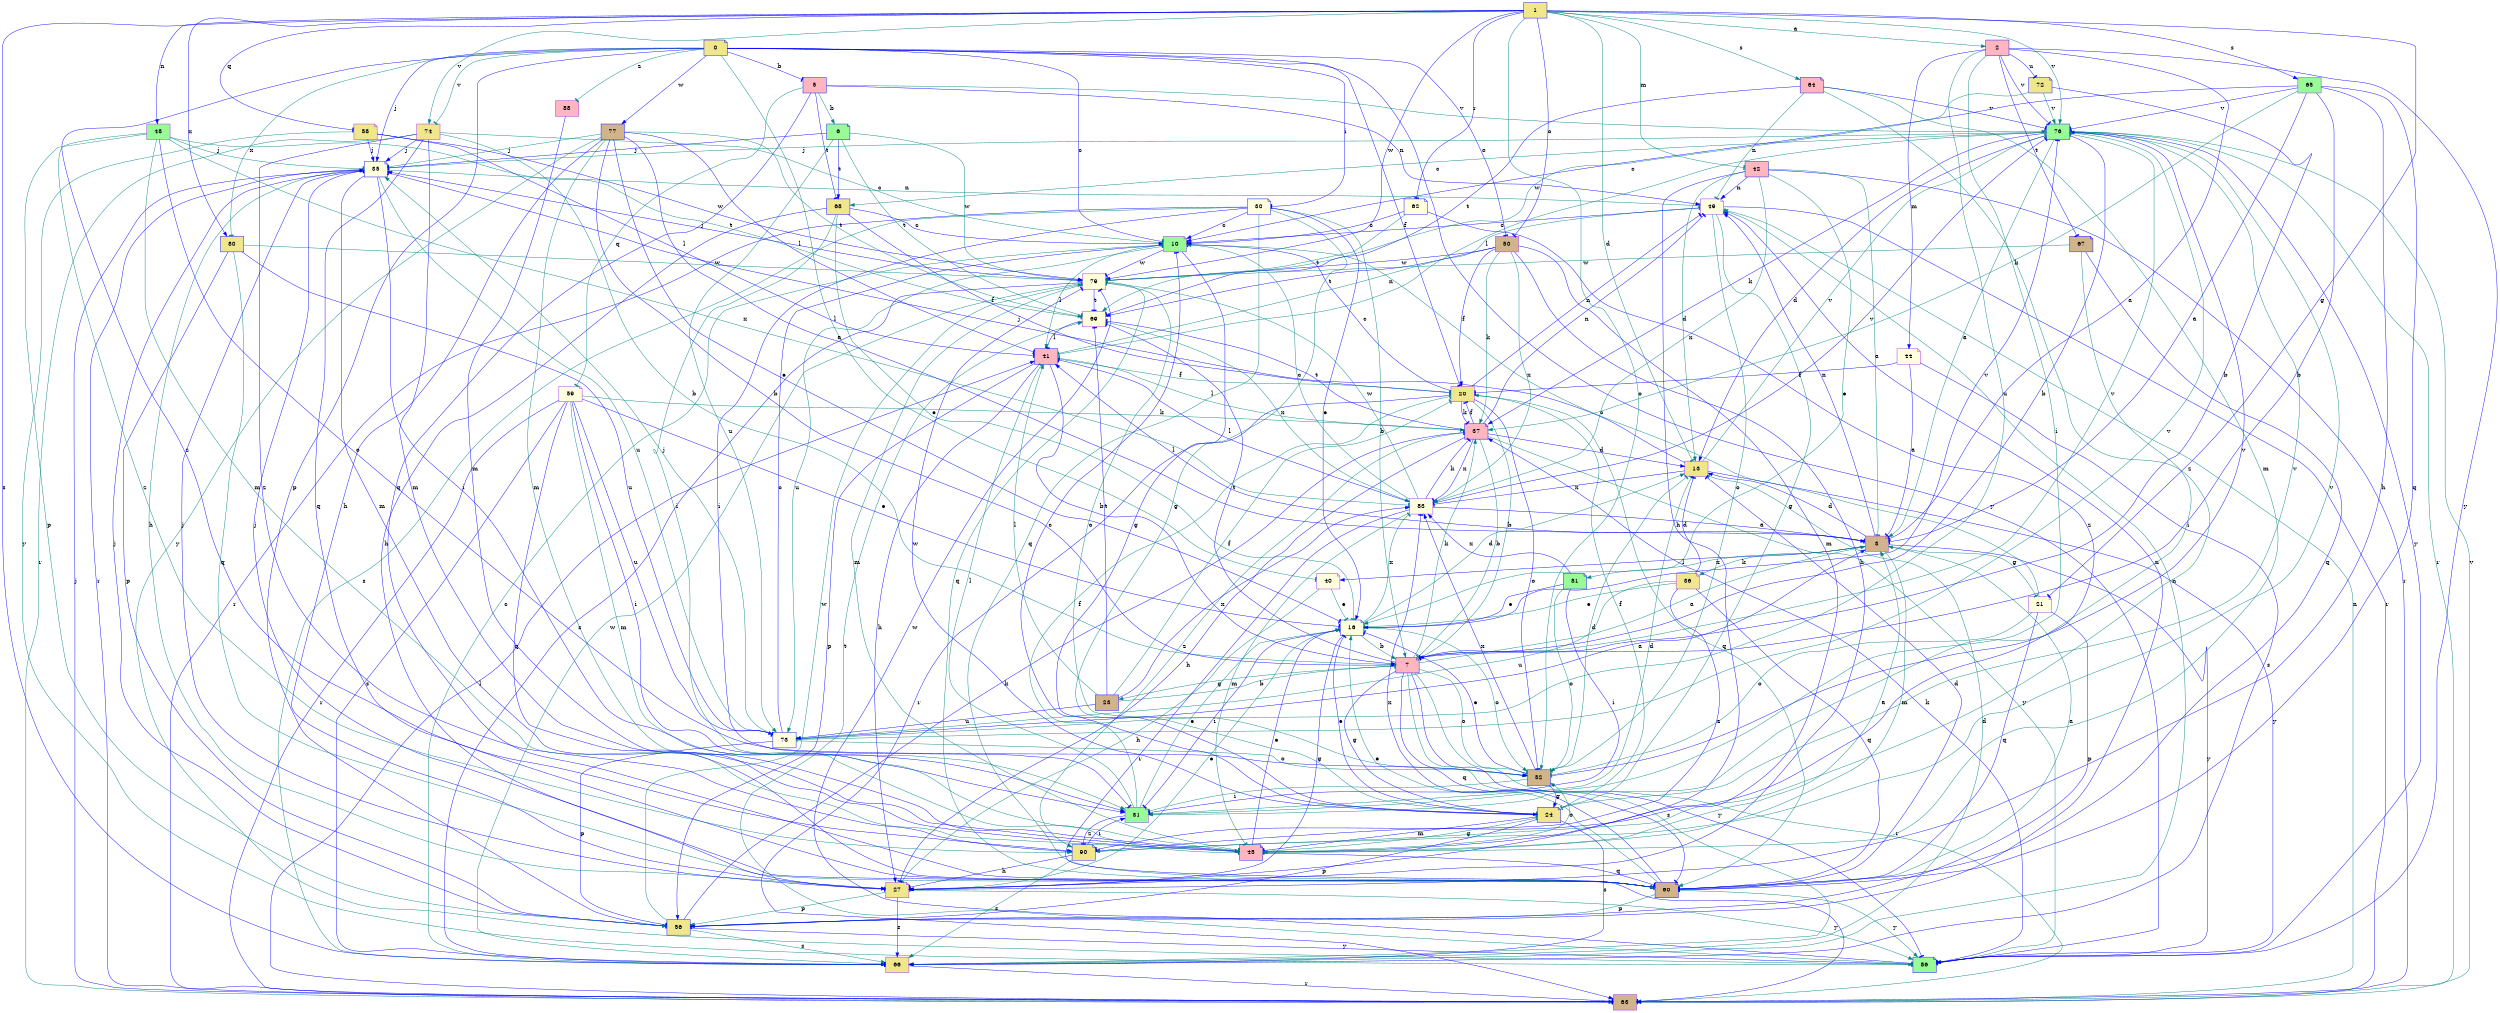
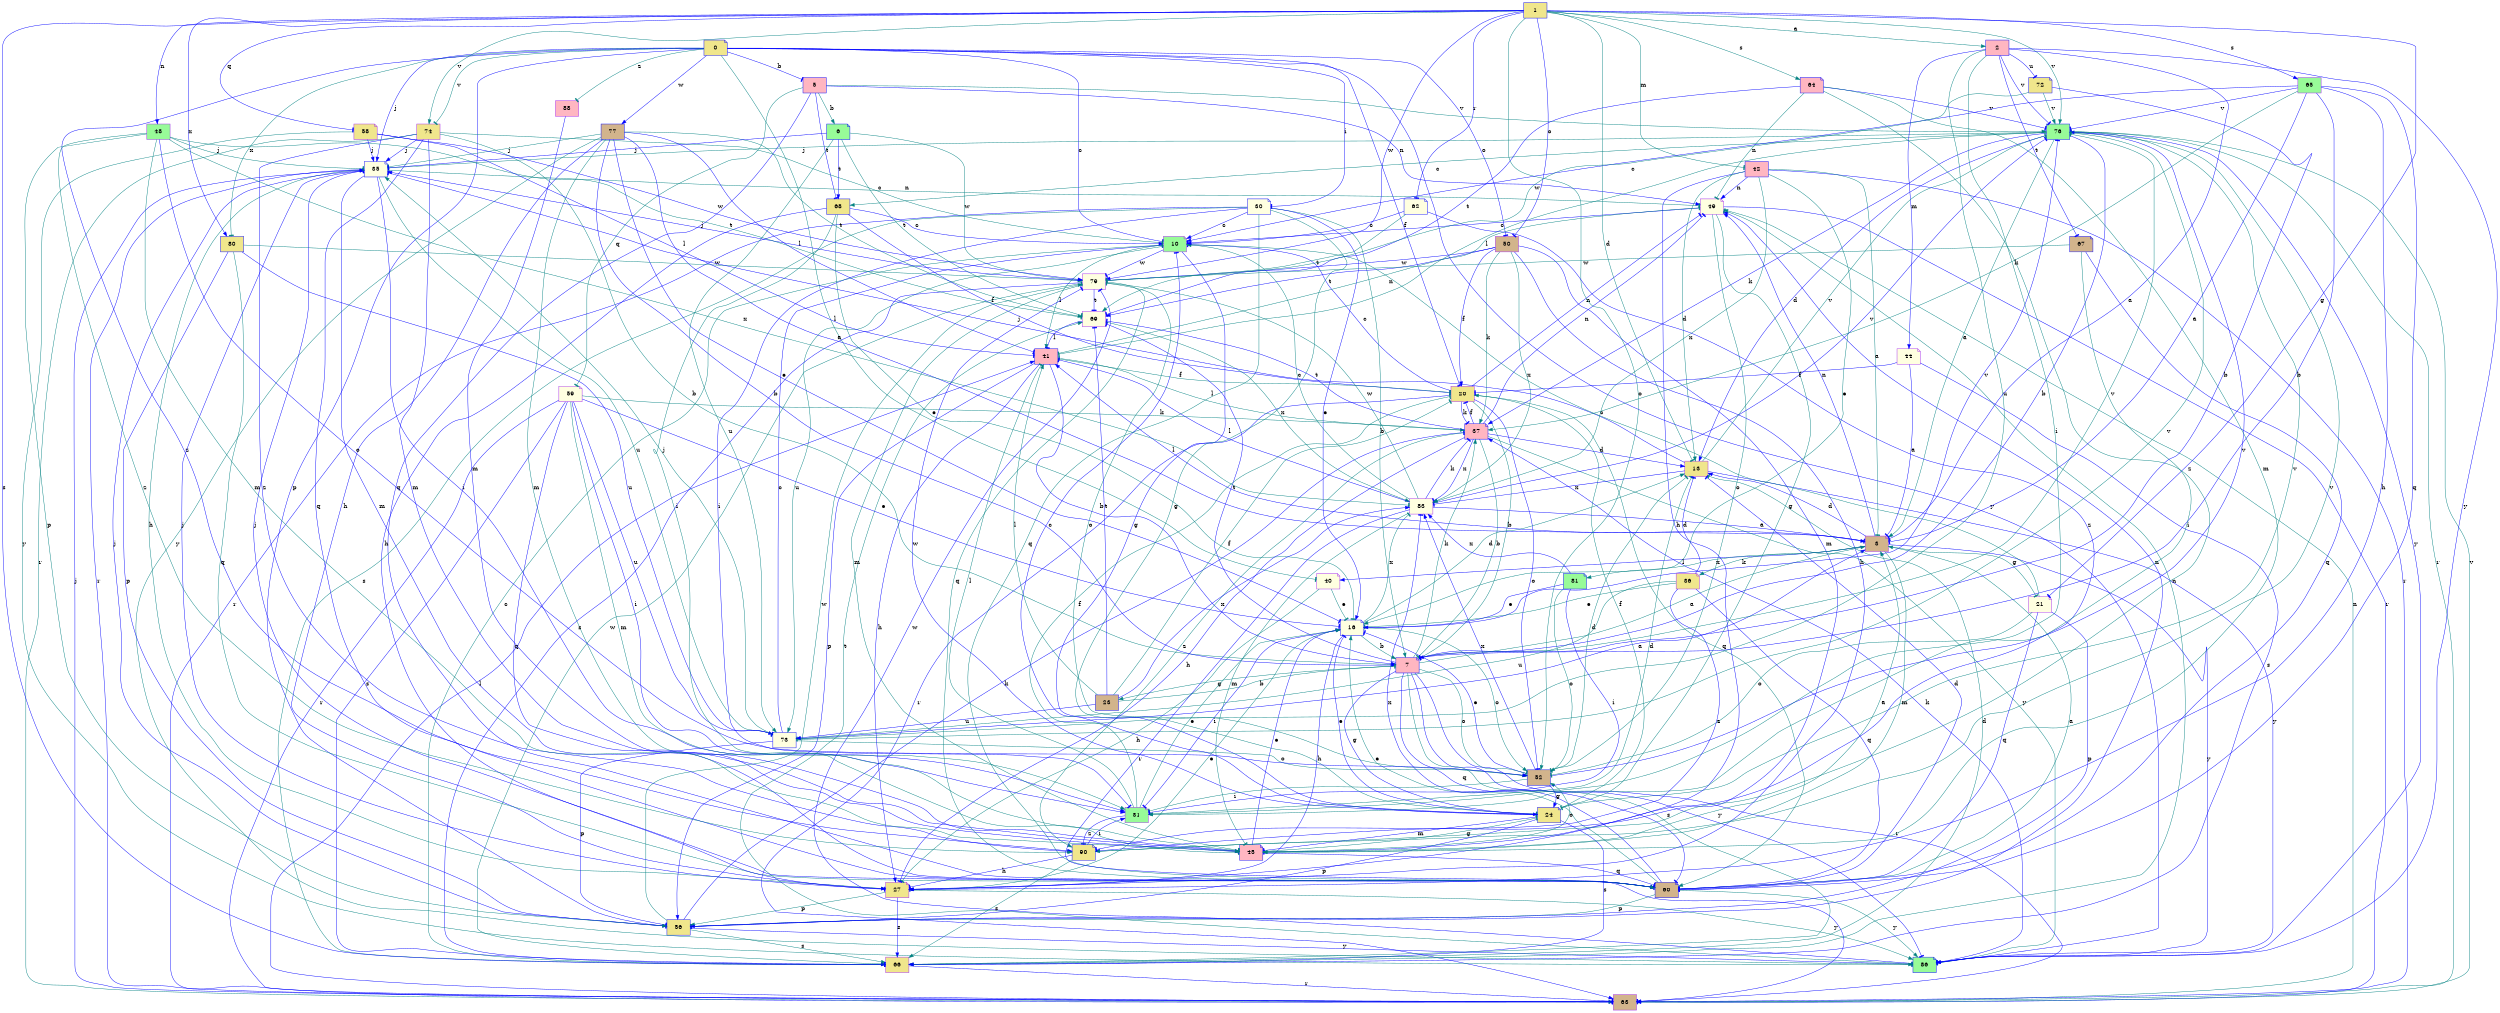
(1216, 688) -> (1211, 694)
(1320, 759) -> (1320, 759)
(1939, 848) -> (1939, 848)
